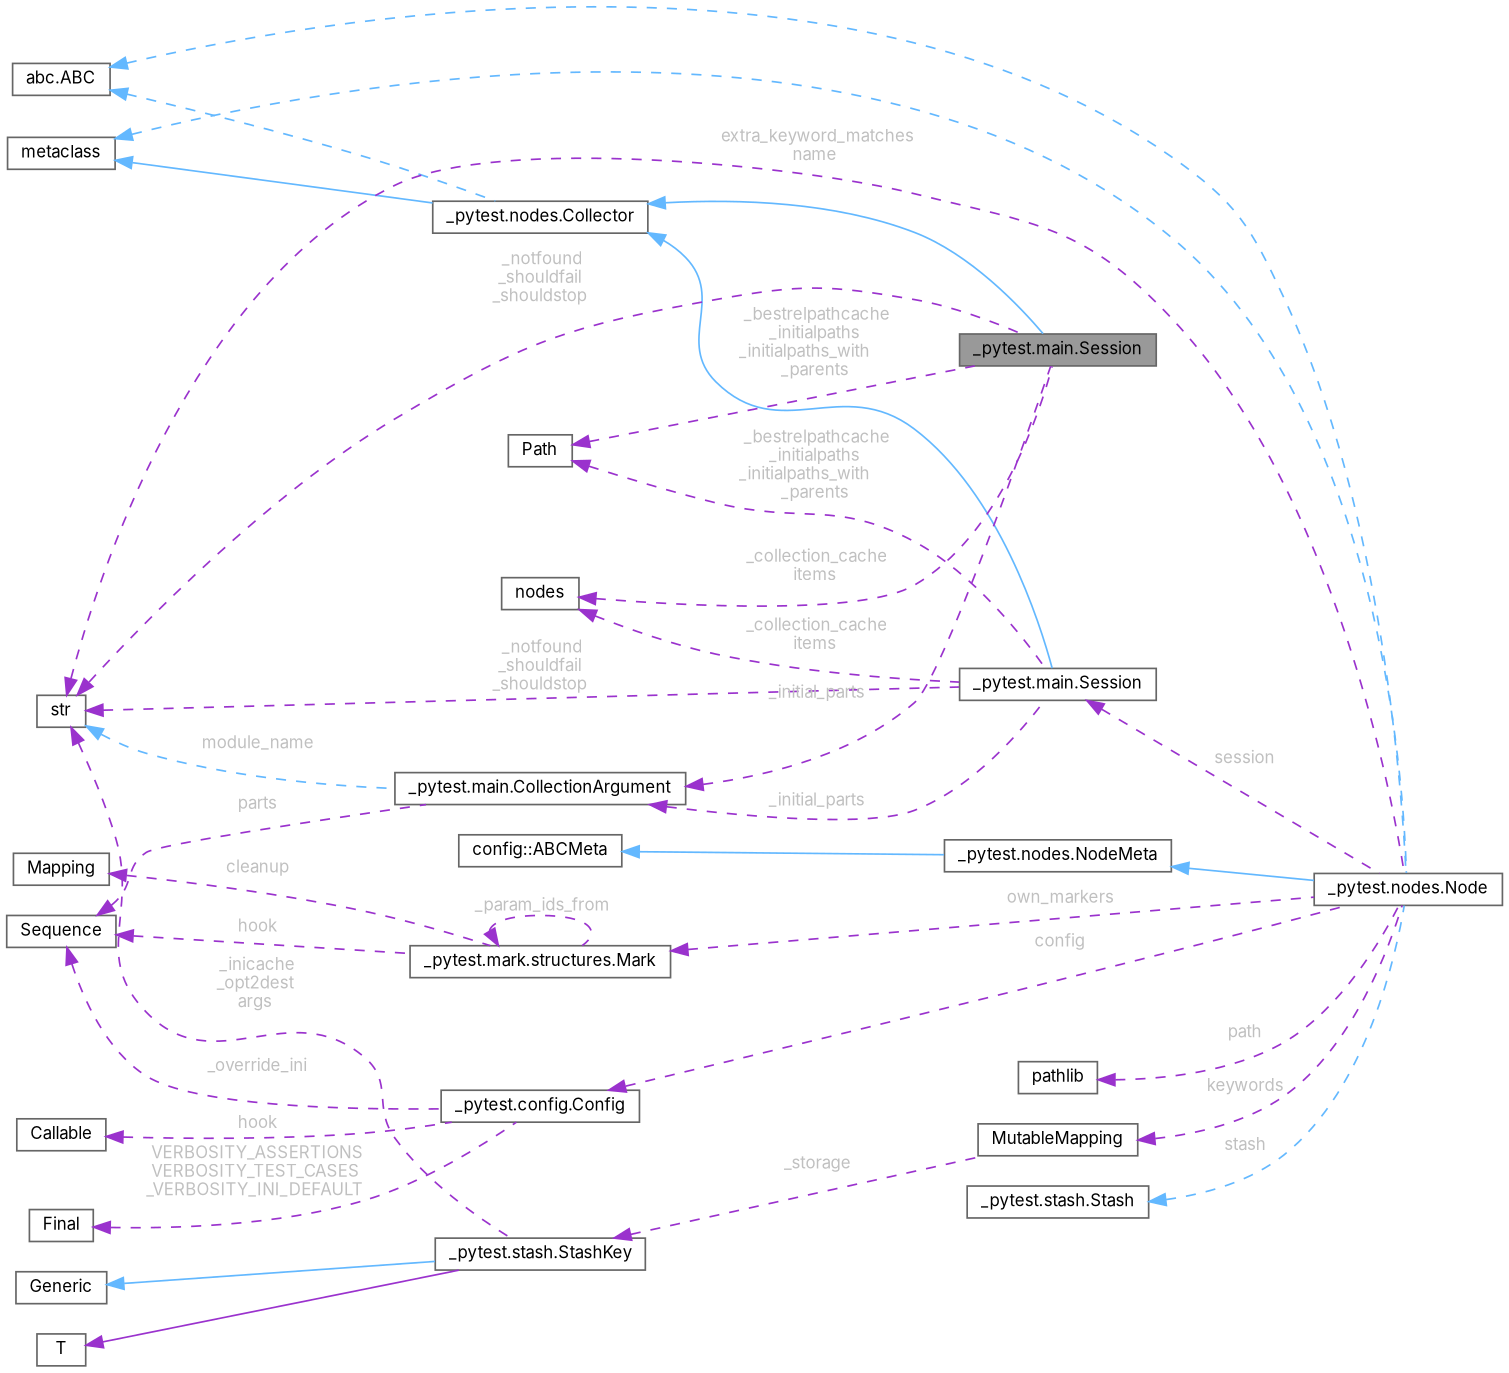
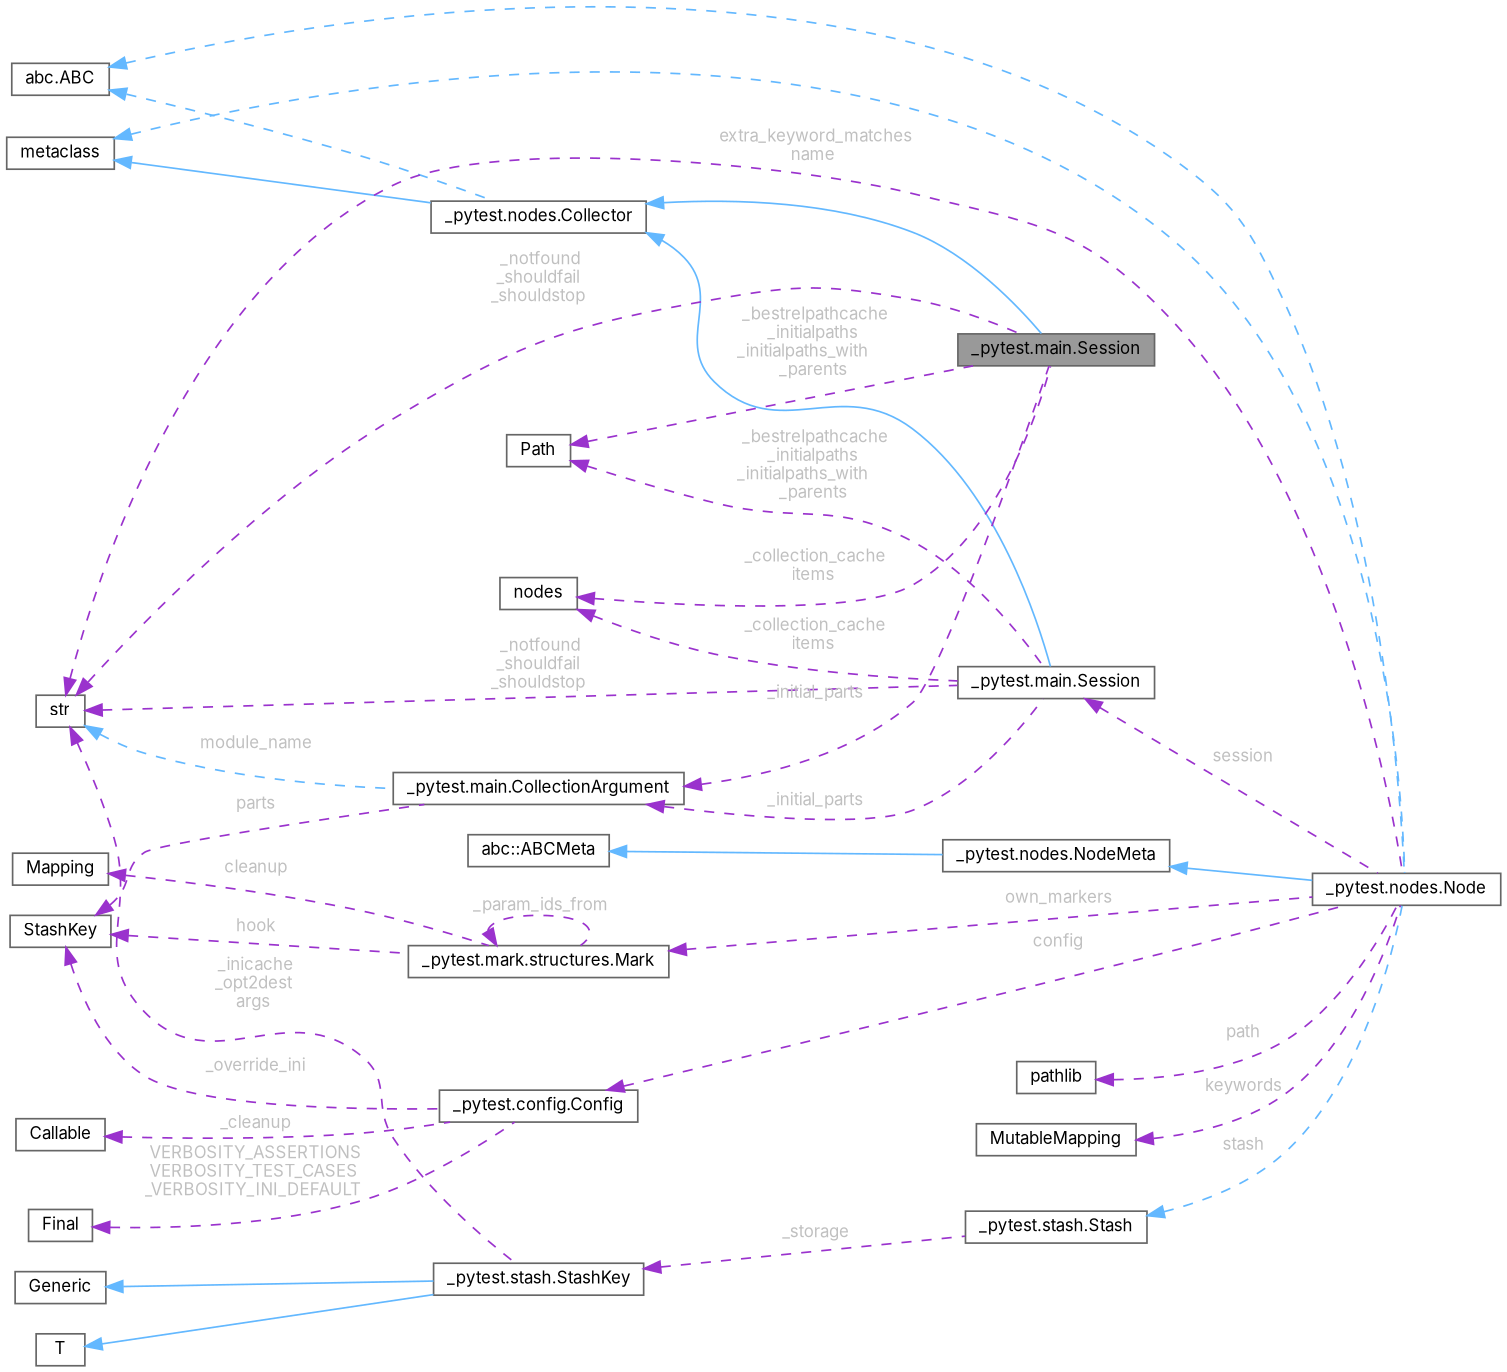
(540, 851) -> (539, 851)
(61, 931) -> (60, 931)
(255, 1124) -> (254, 1124)
(807, 1195) -> (813, 1252)
(281, 1306) -> (268, 1319)
